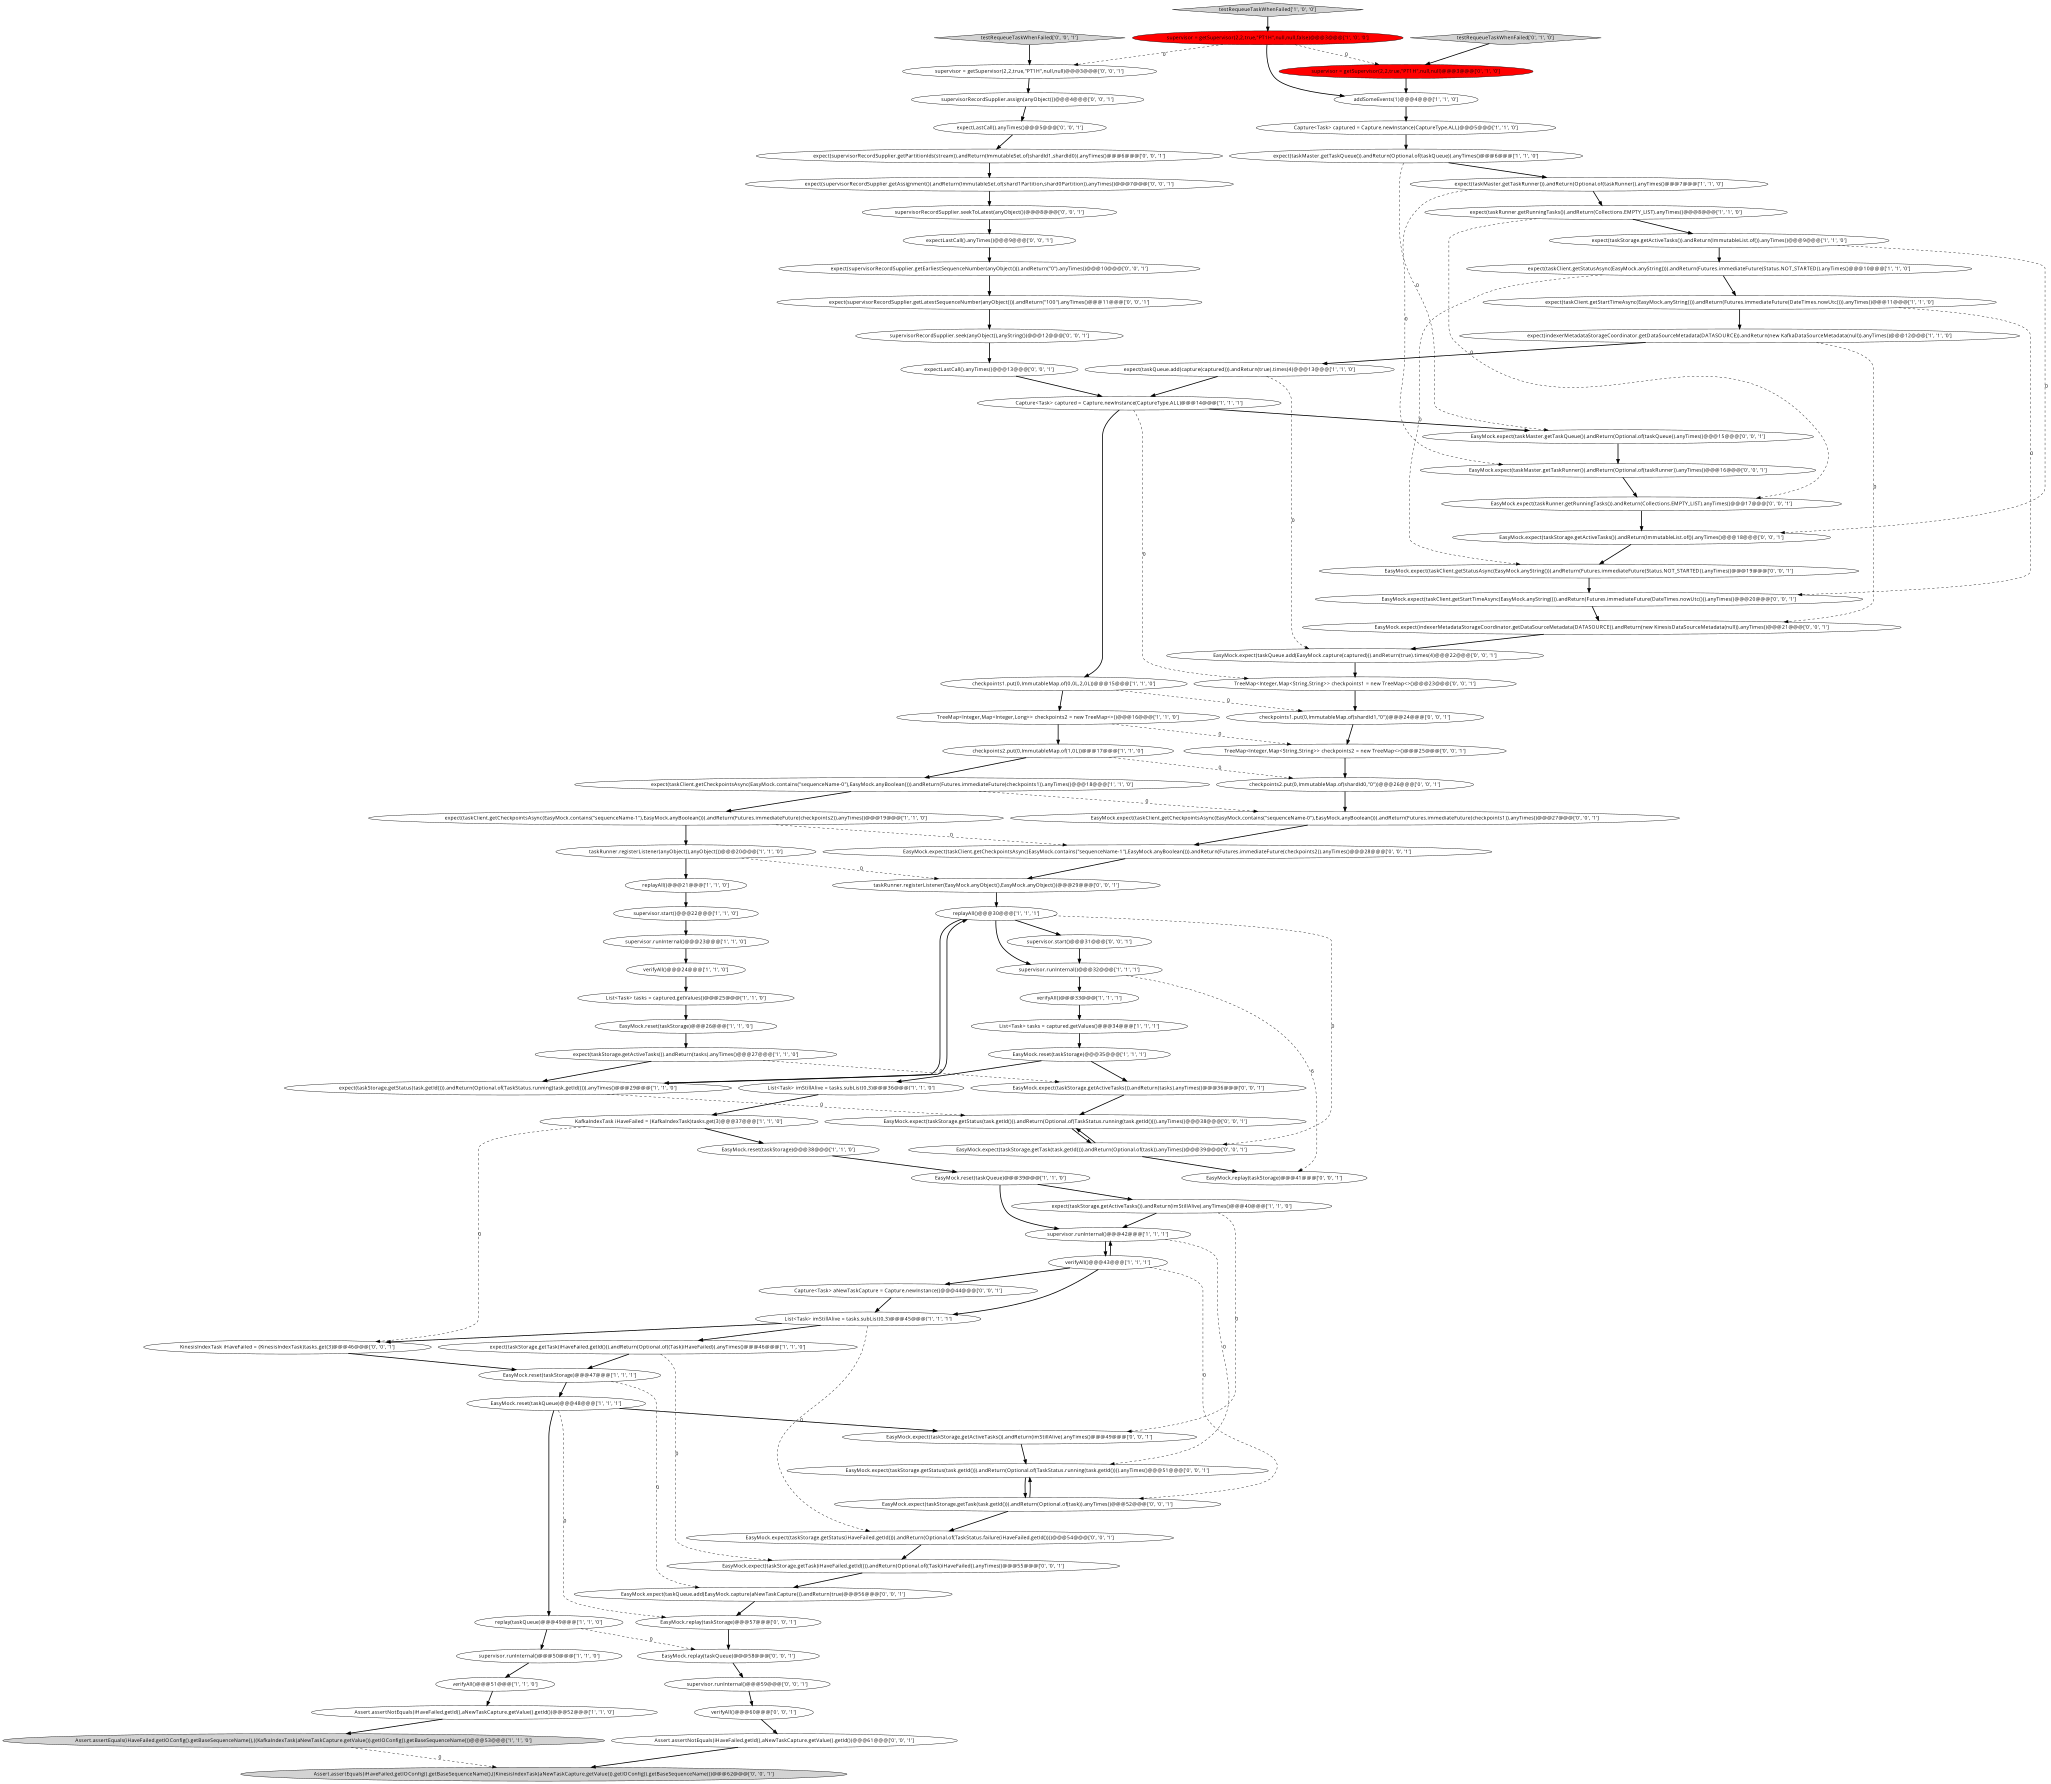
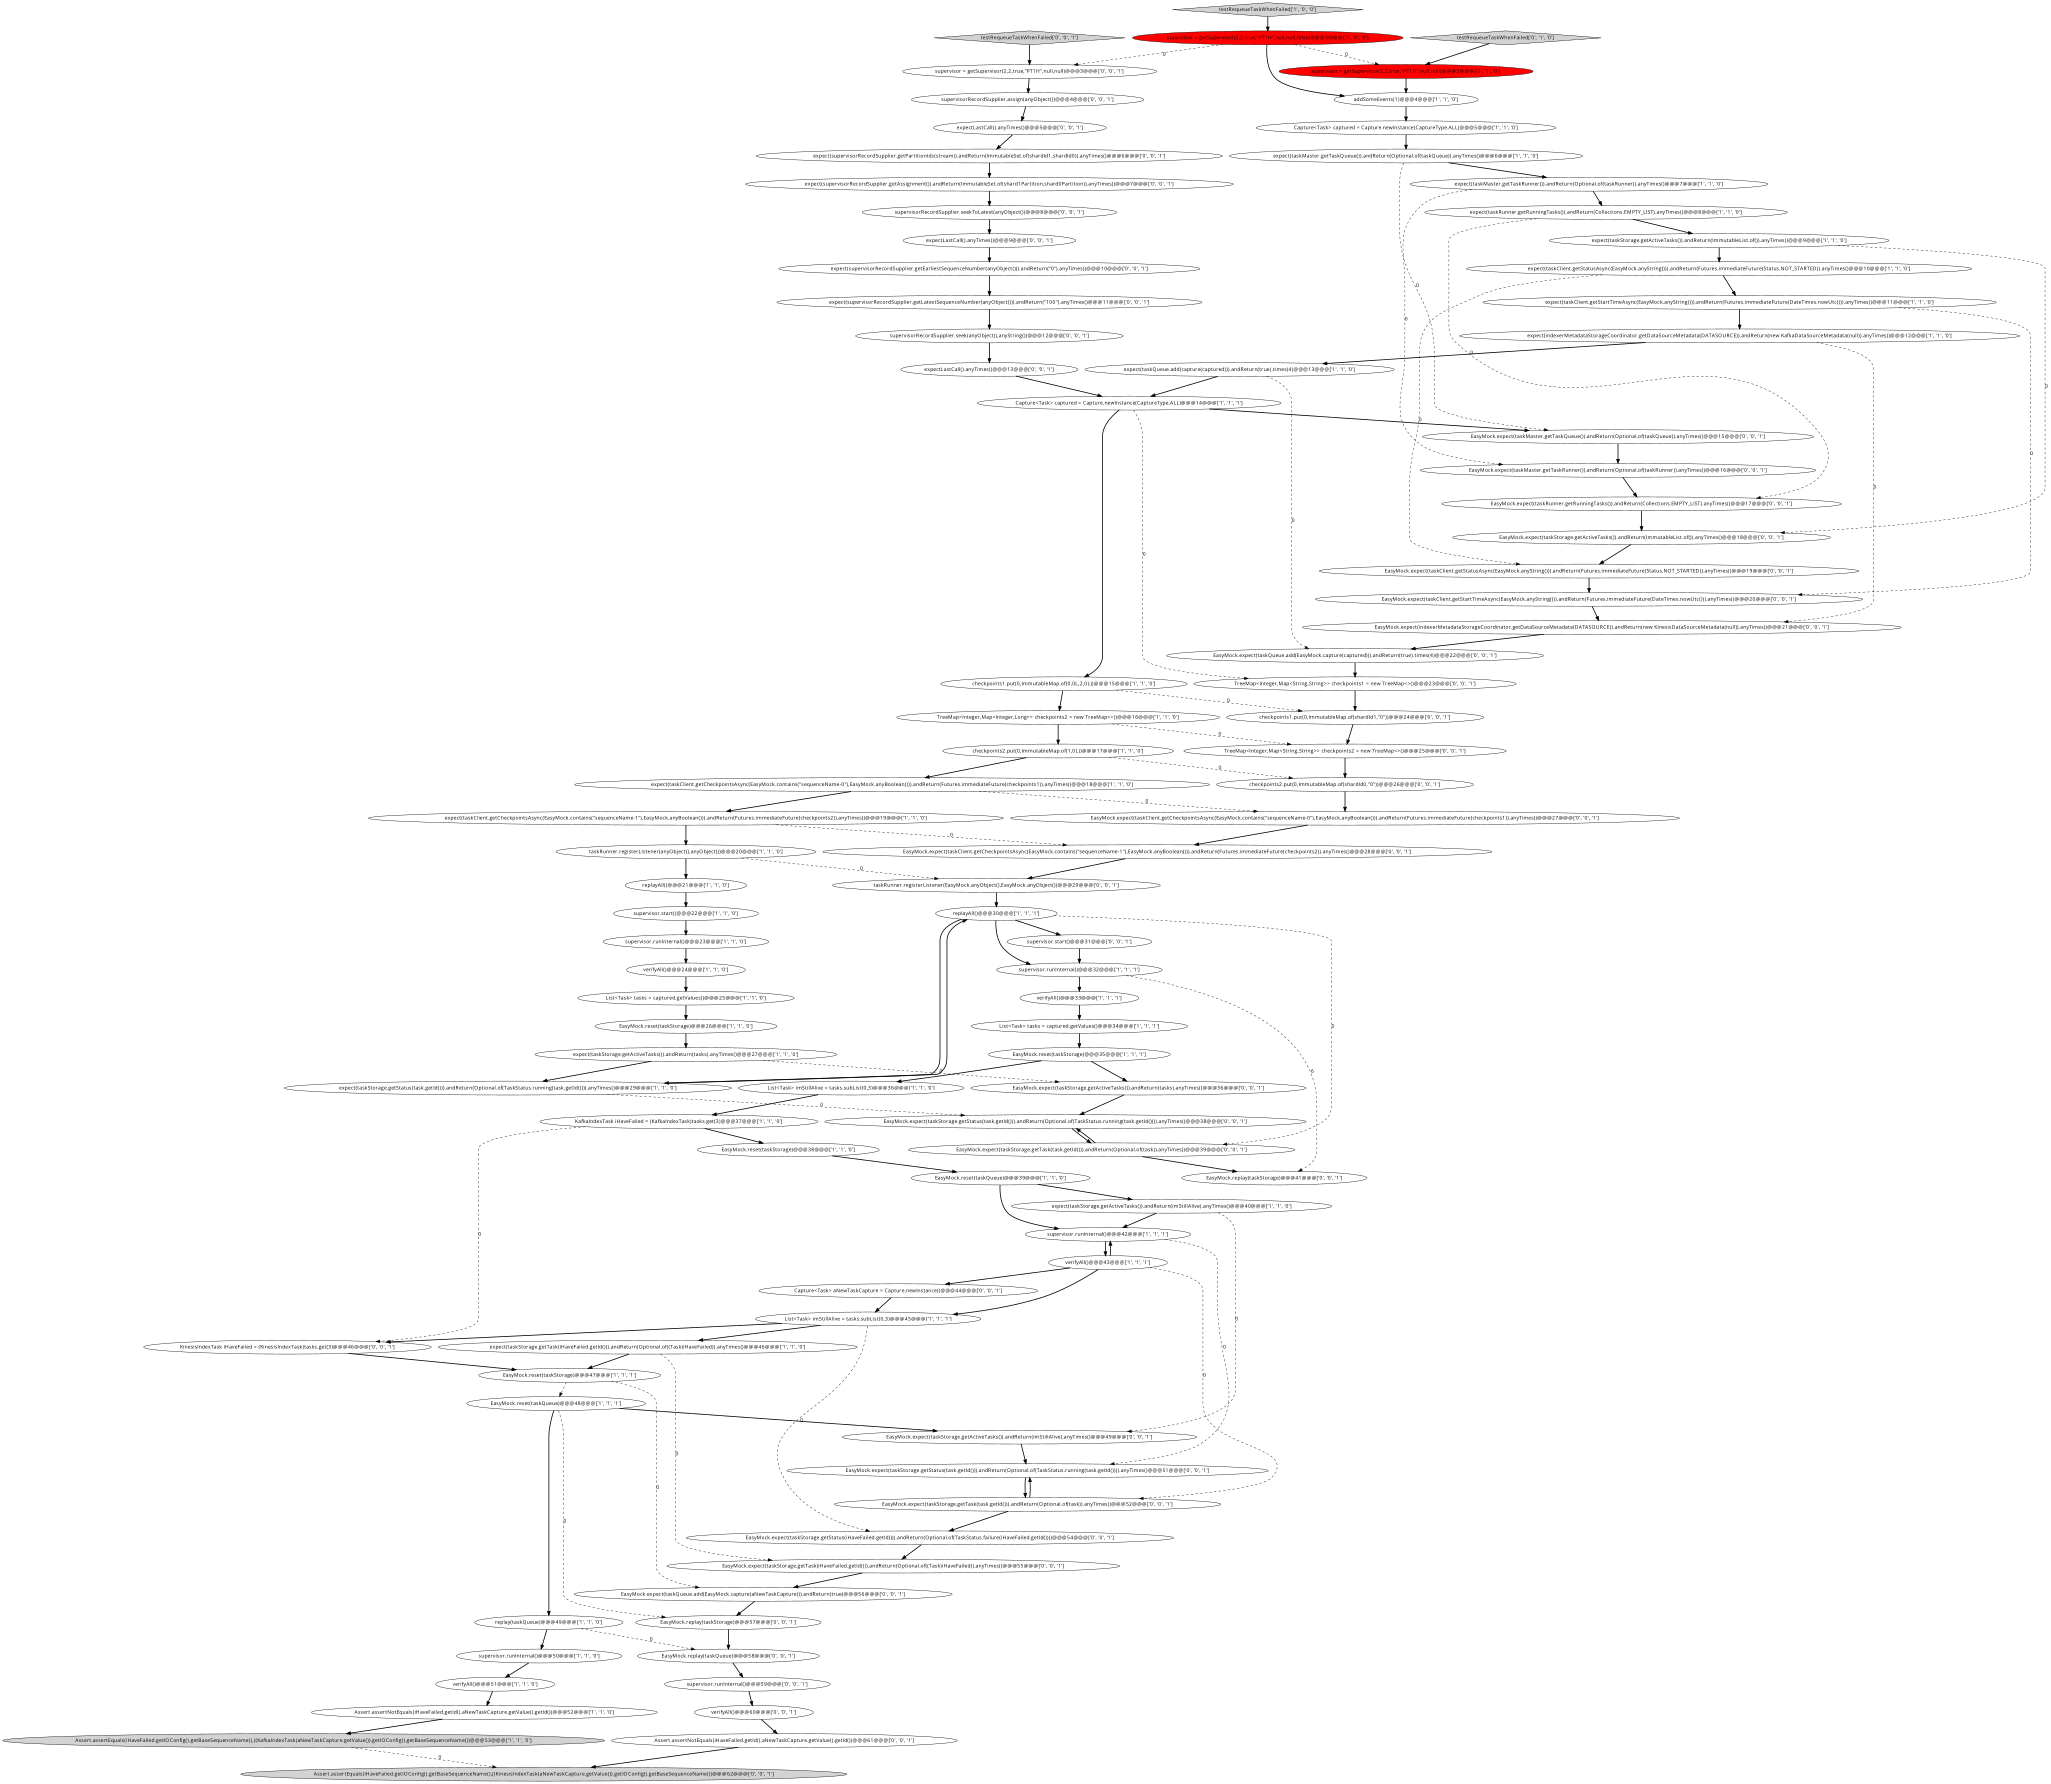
(564, 1388) -> (564, 1388)
